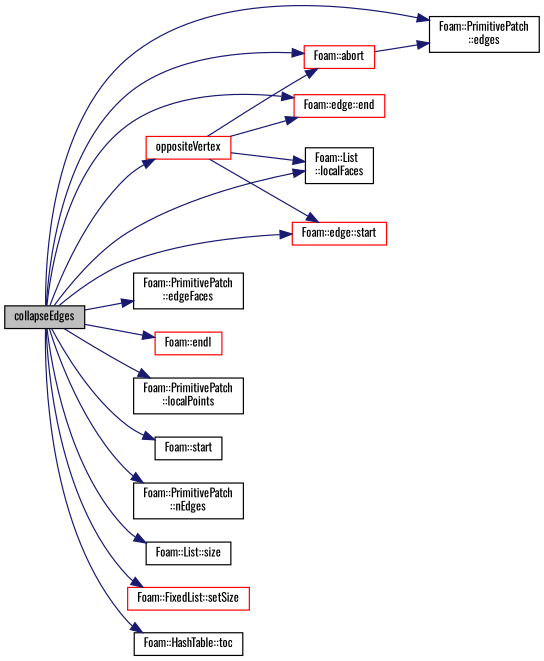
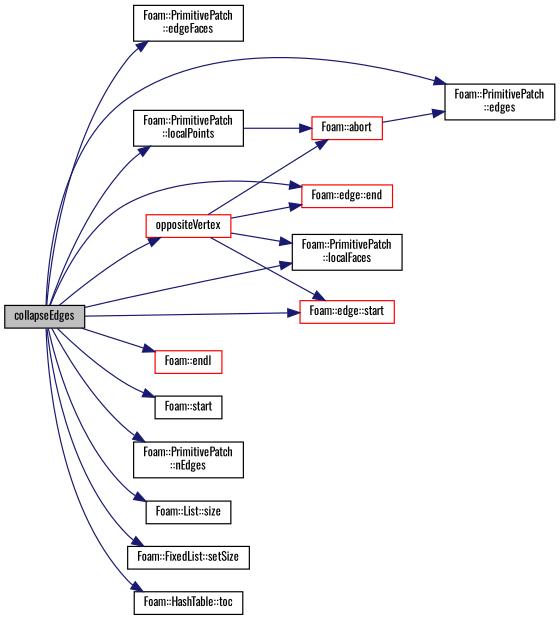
(107, 116) -> (271, 128)
(339, 166) -> (347, 252)
(189, 599) -> (189, 558)
